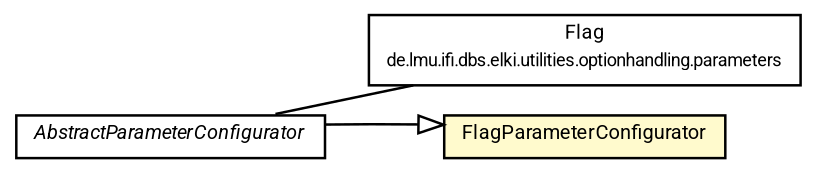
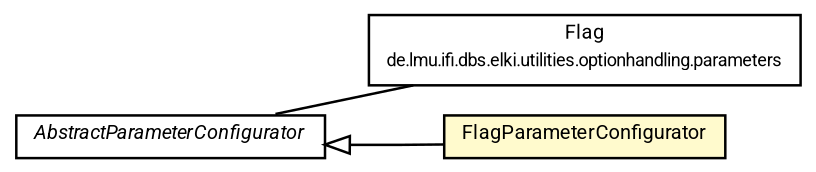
(371, 124) -> (397, 145)
